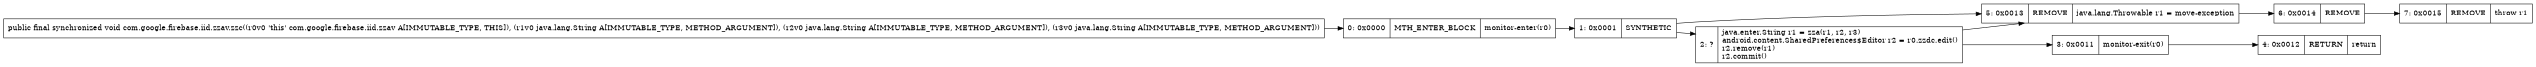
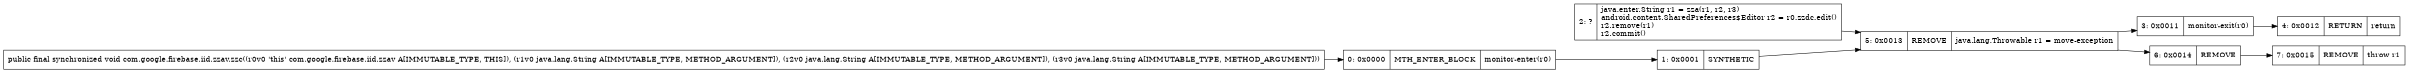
(1684, 33) -> none
(2005, 45) -> (2125, 31)
